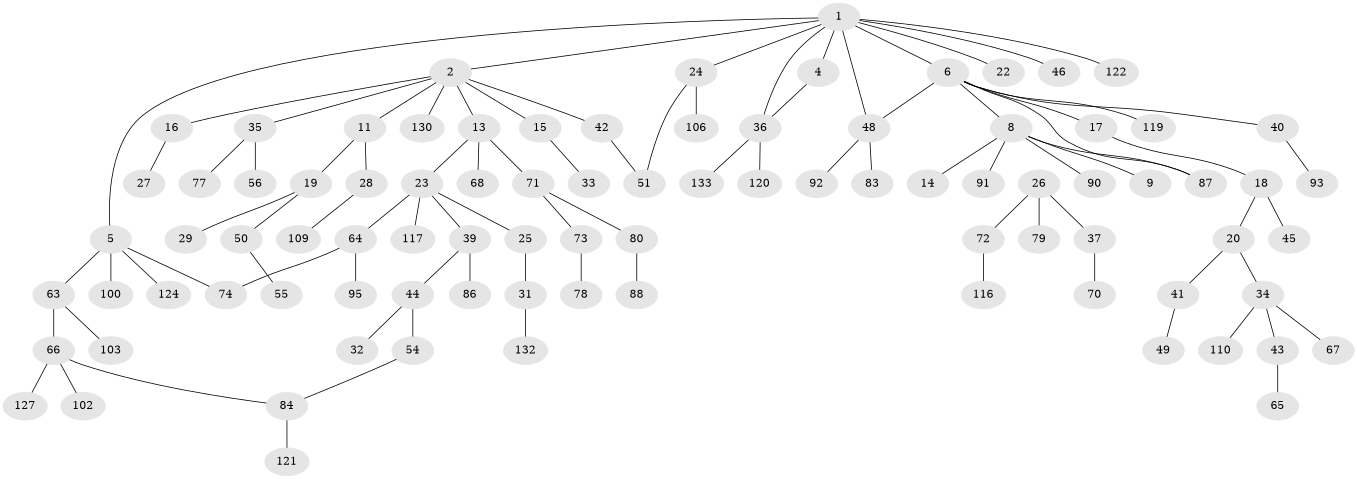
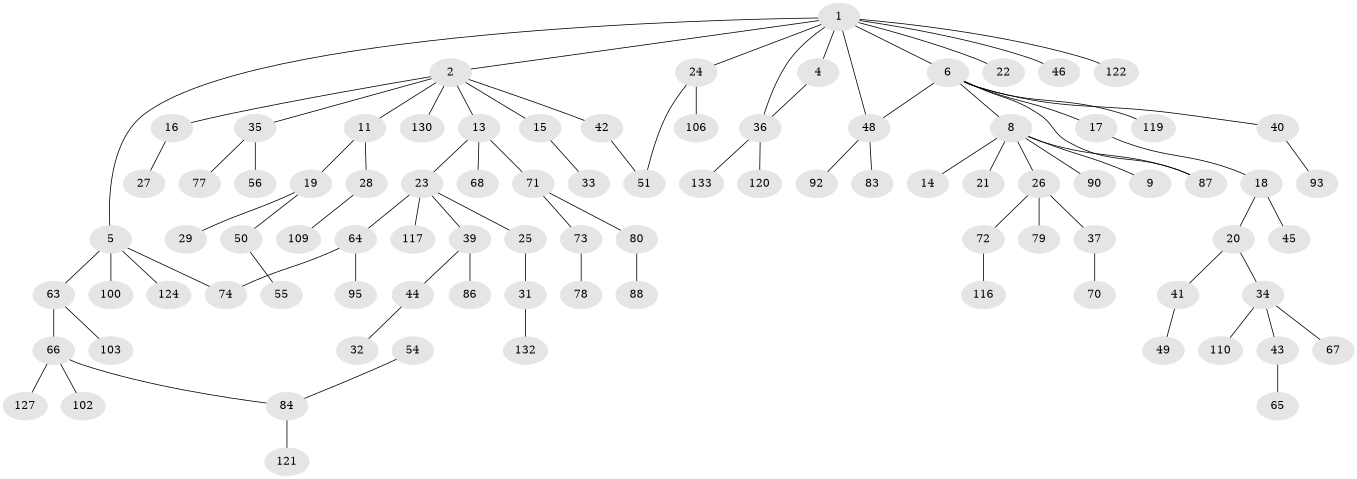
none -> (1025, 156)
(984, 184) -> (984, 184)
(413, 323) -> none
